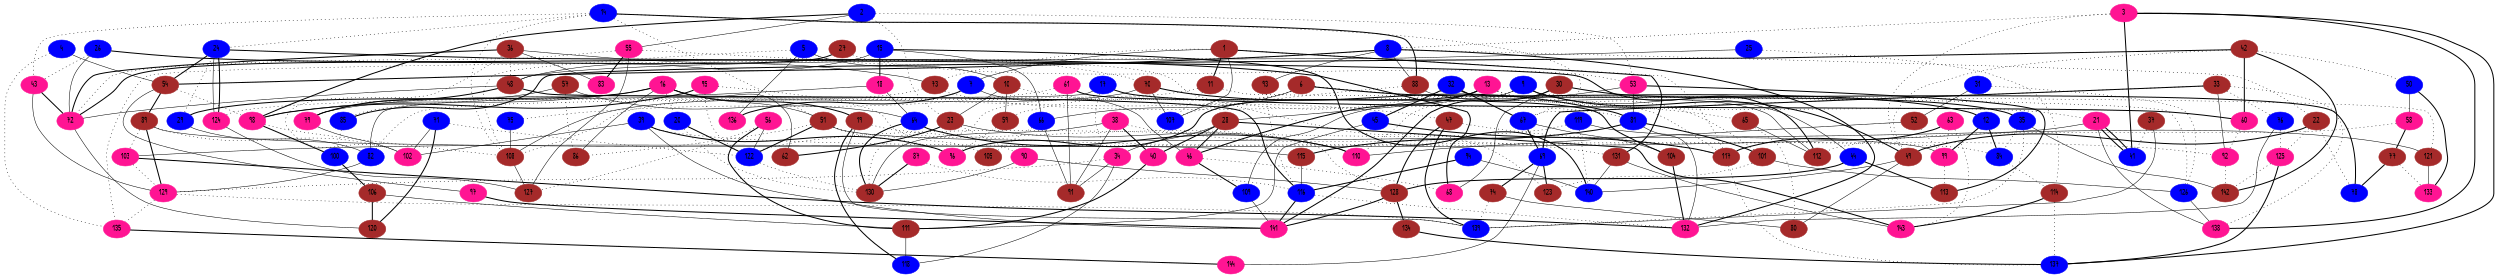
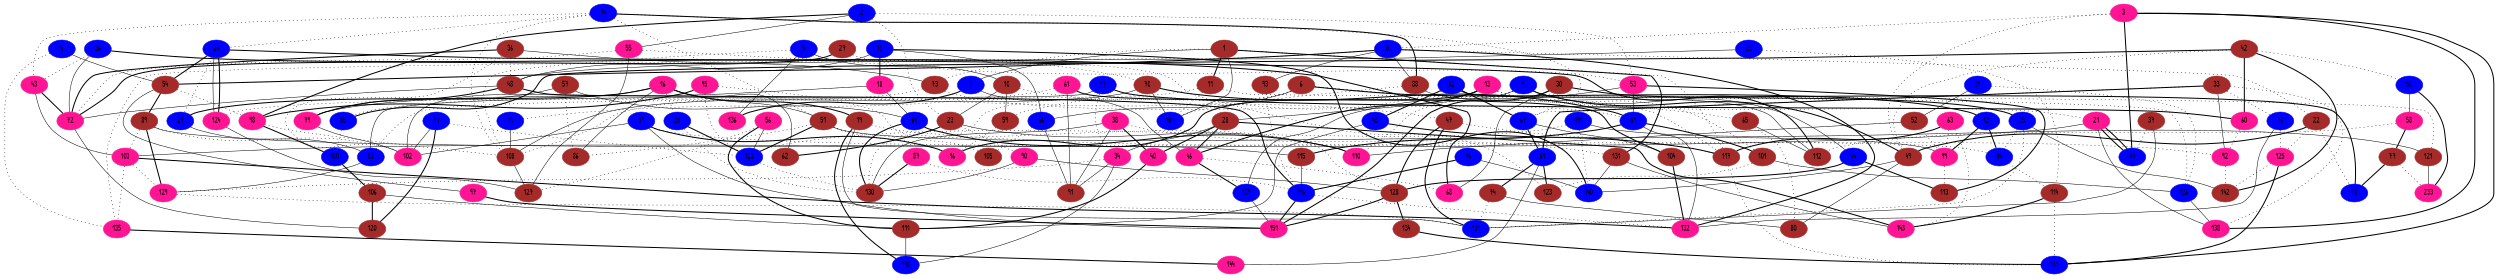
(601, 85) -> none
(457, 102) -> (514, 94)
(73, 161) -> (62, 138)
(2428, 193) -> (2428, 193)
(140, 211) -> (121, 193)
(1274, 229) -> (1274, 229)
